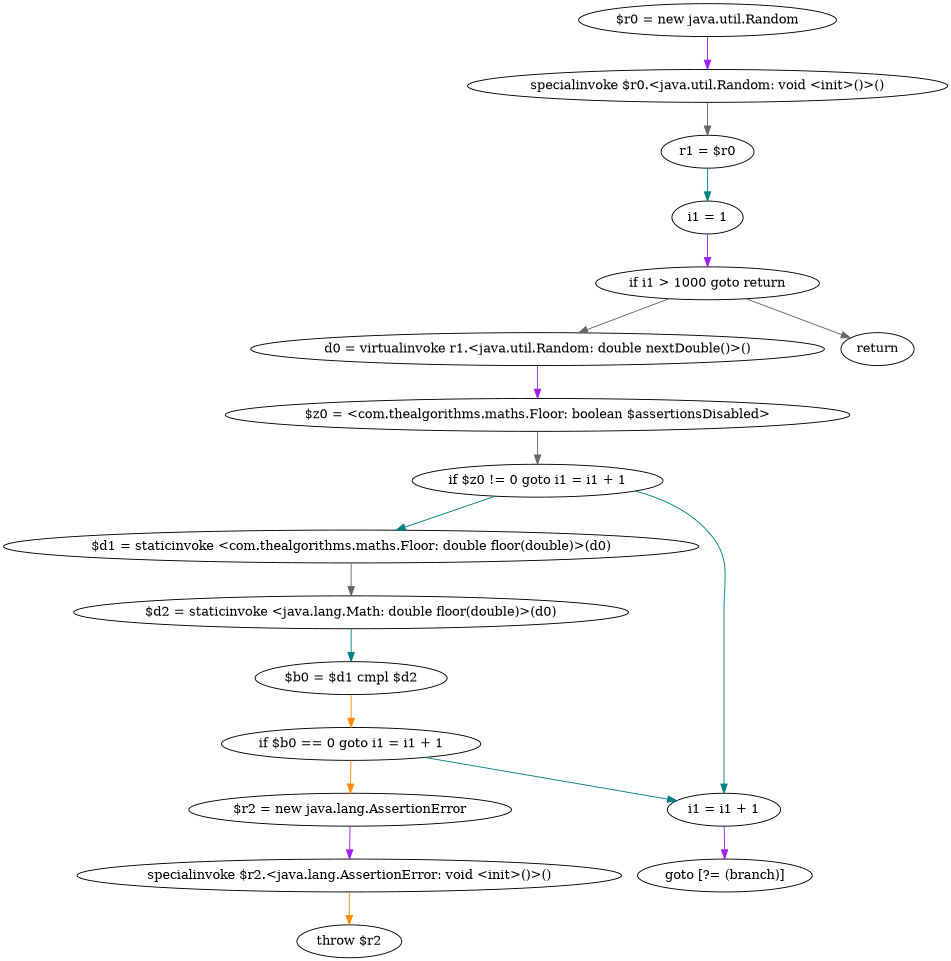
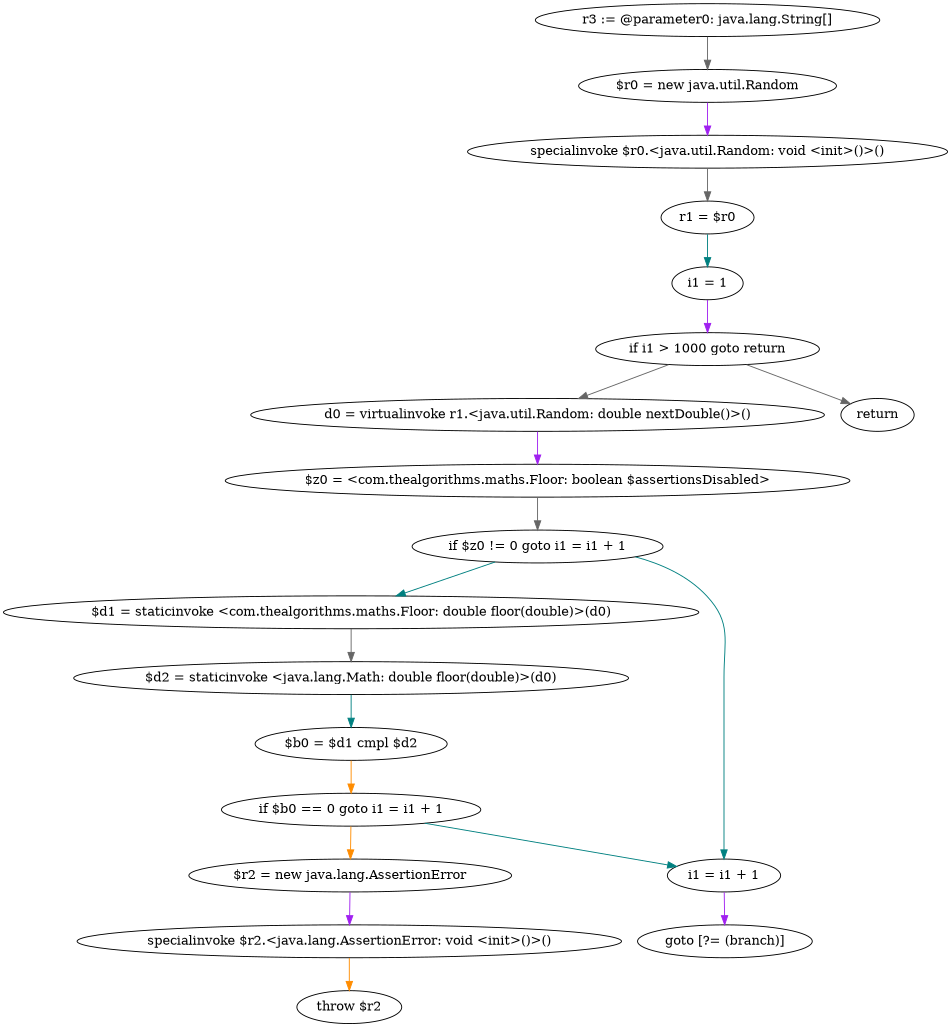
none -> (708, 20)
